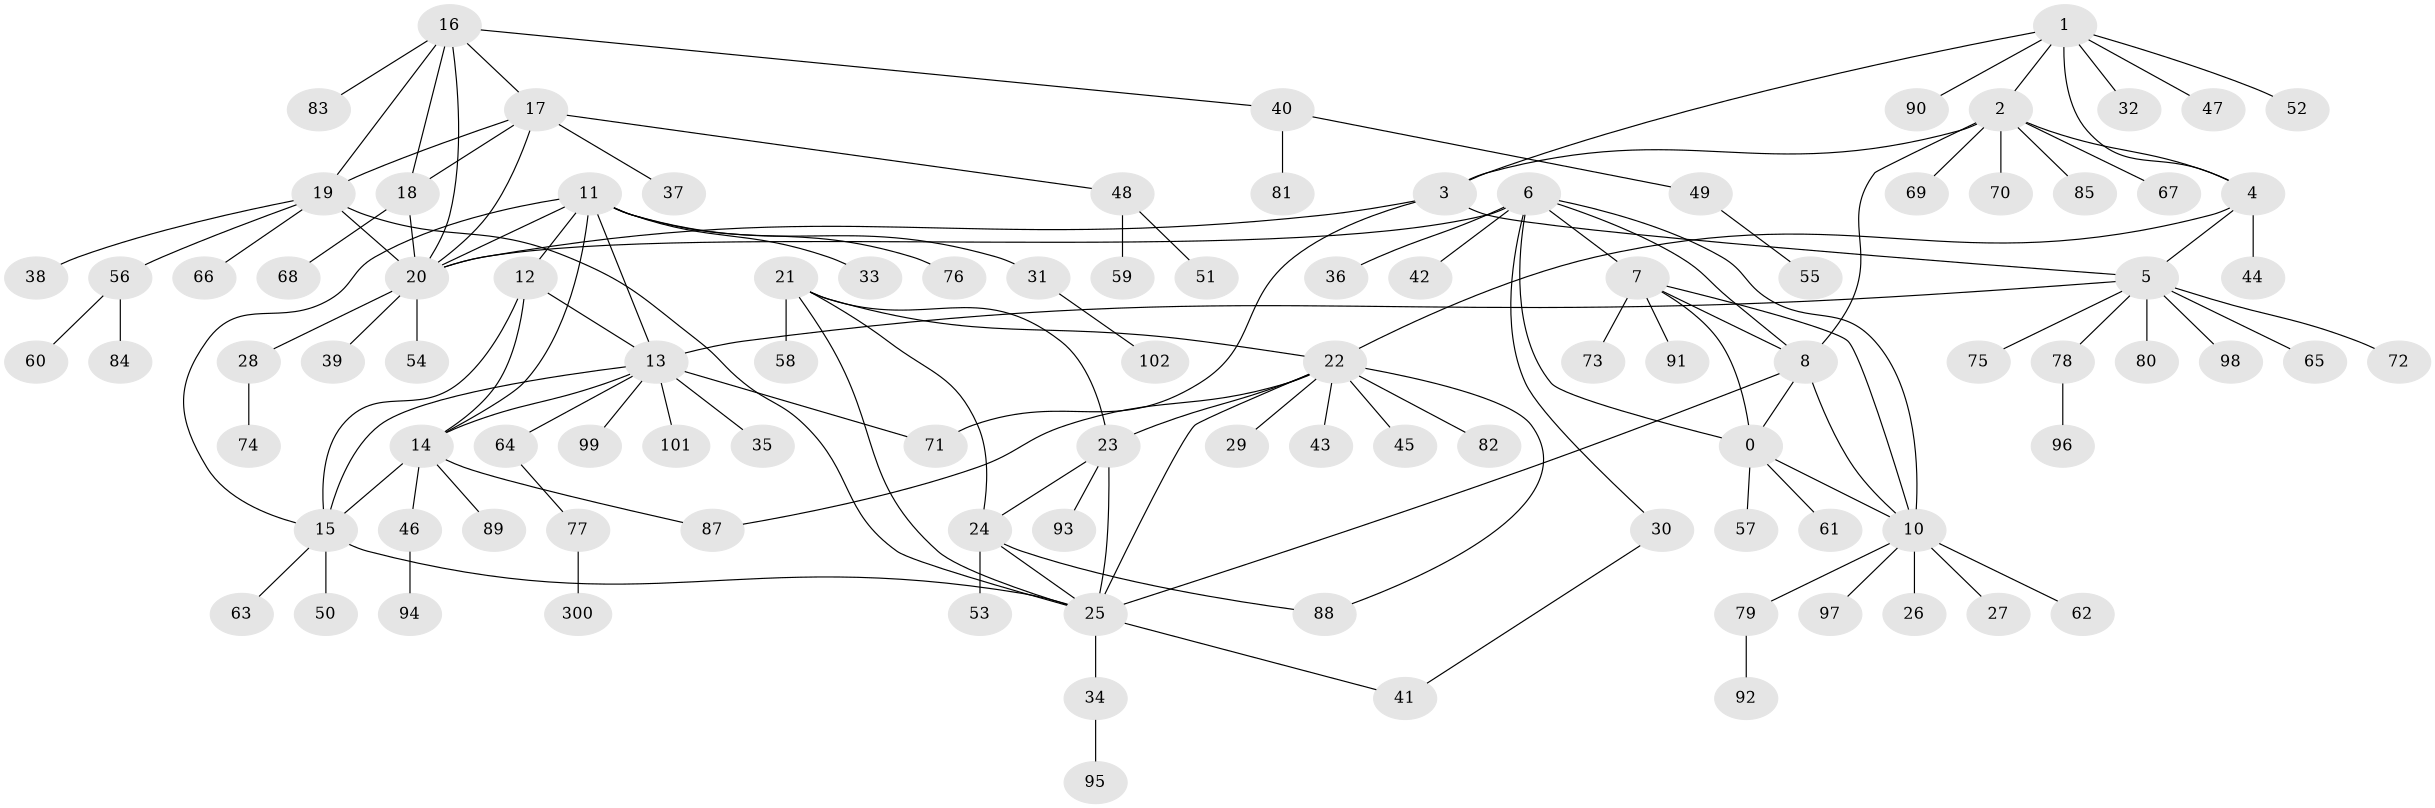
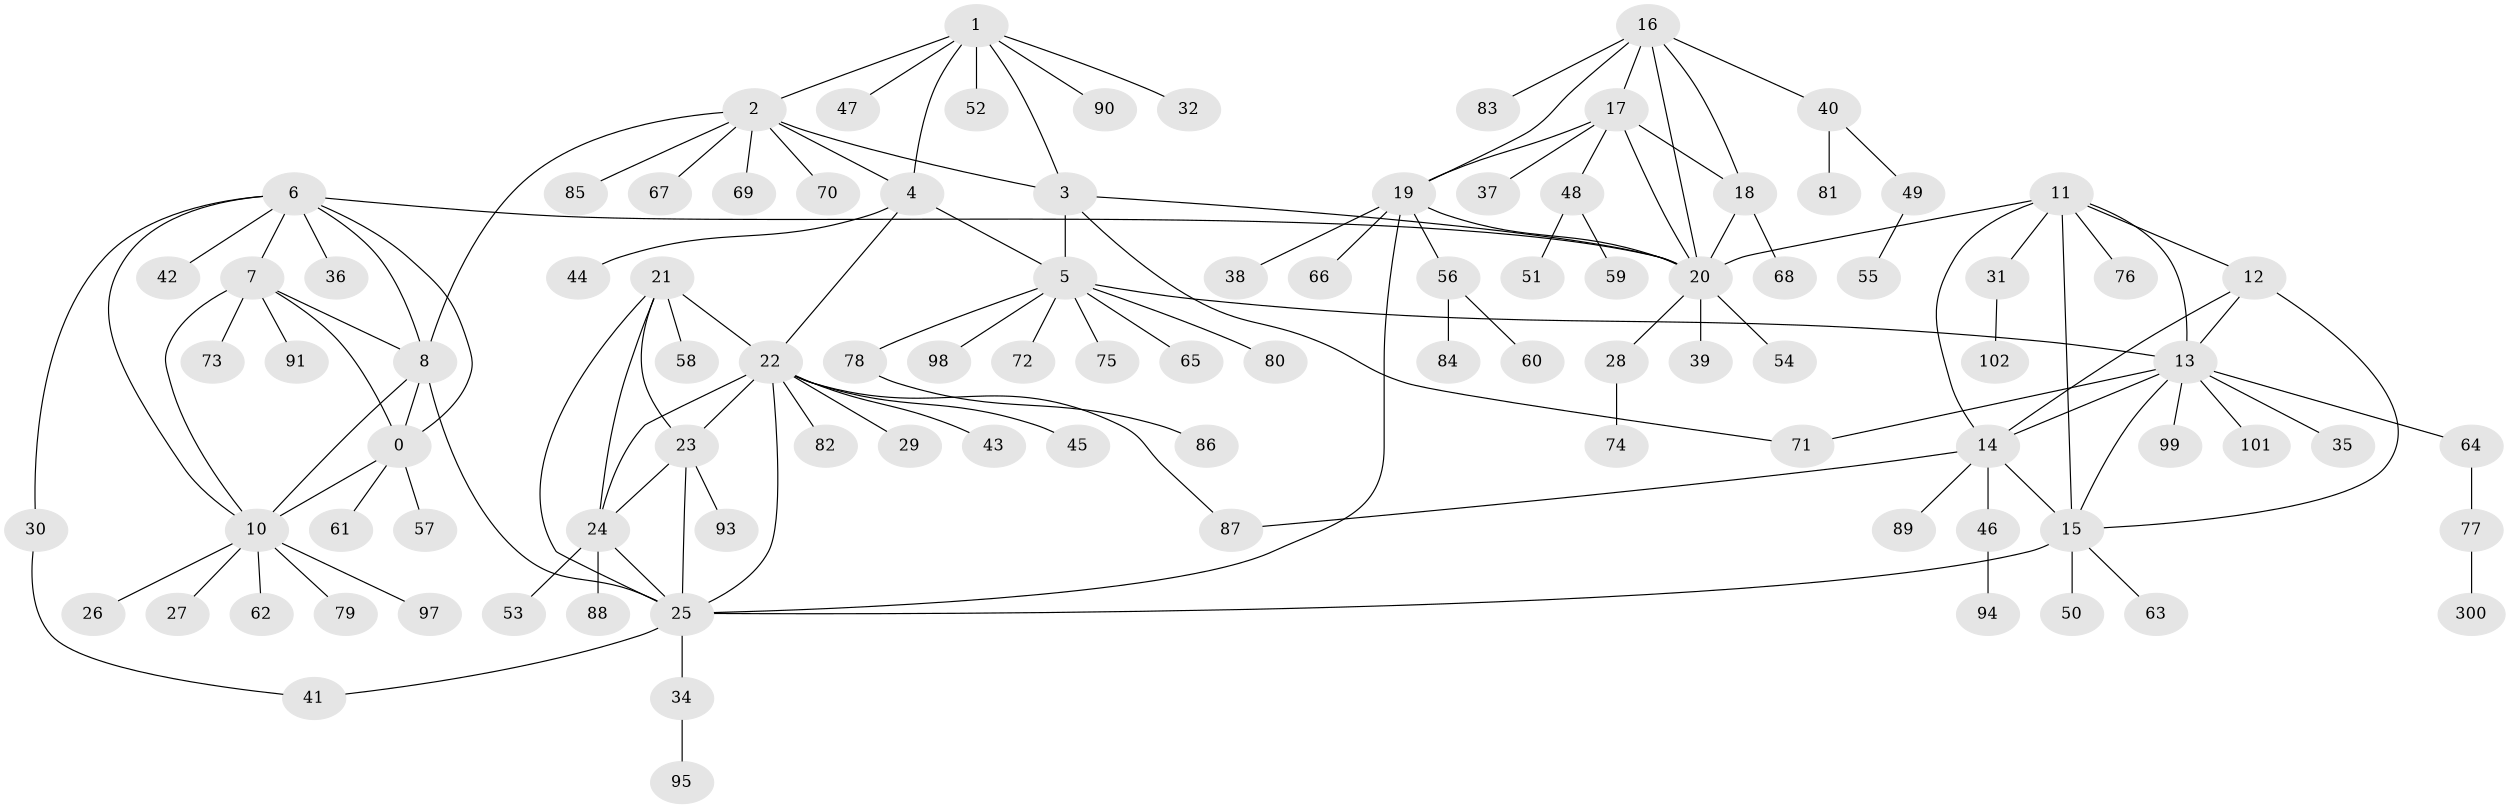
(870, 278) -> none
(2063, 446) -> (1207, 446)
(1539, 477) -> (653, 421)
(1746, 698) -> none
